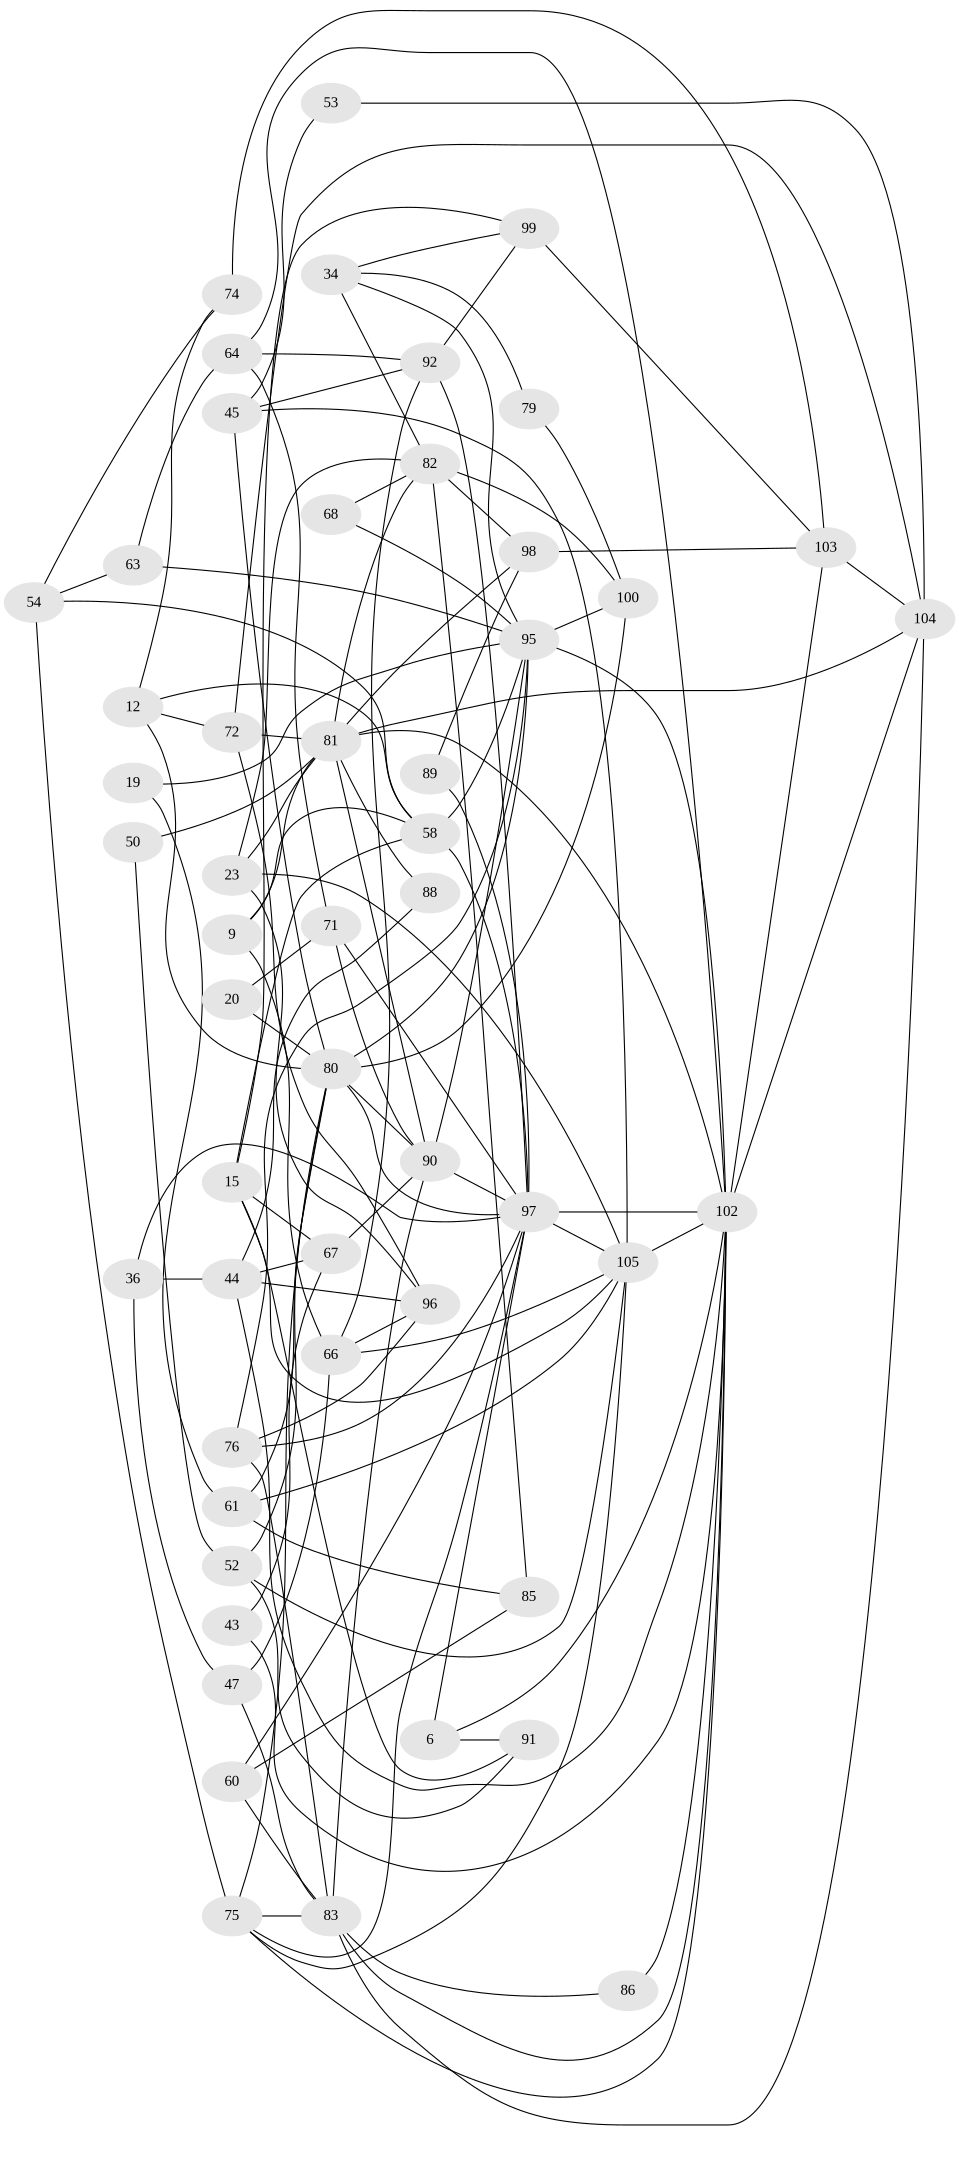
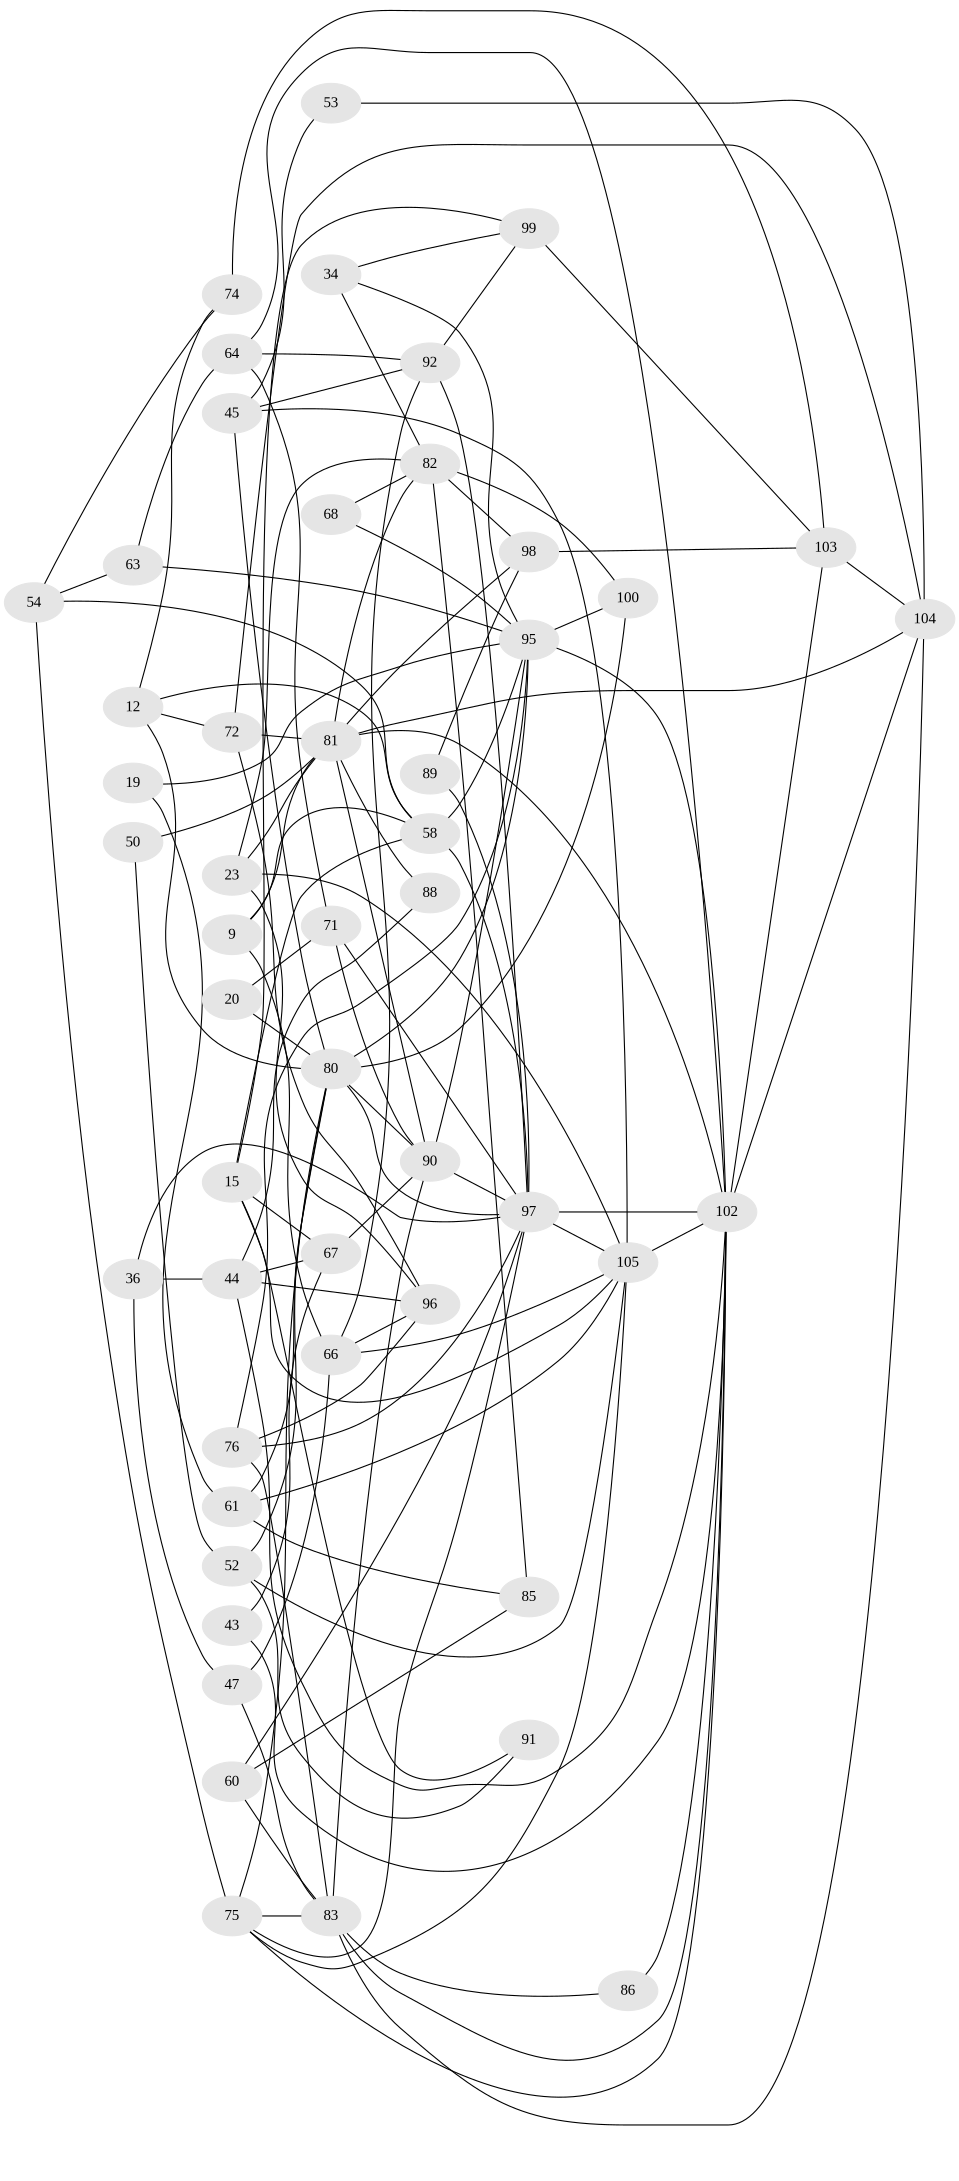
(529, 409) -> none
(430, 1740) -> none
